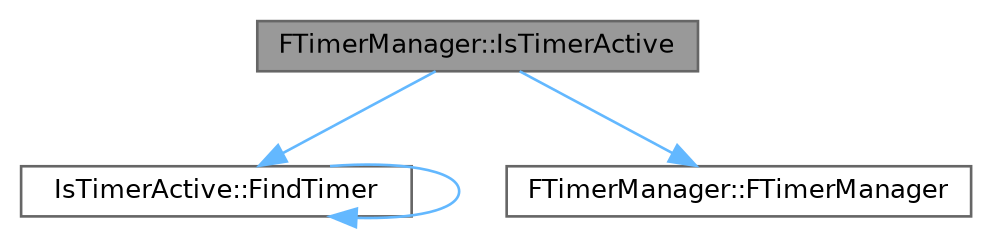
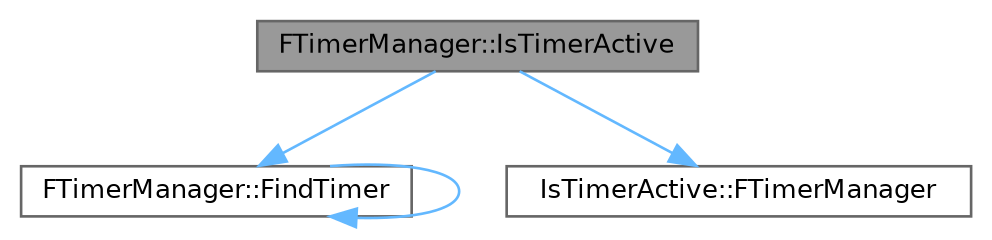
(216, 191) -> (216, 191)
(739, 191) -> (739, 191)
